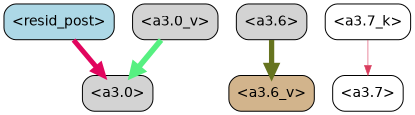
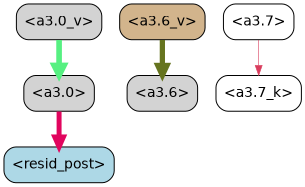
(272, 53) -> (162, 53)
(368, 53) -> (259, 53)
(85, 54) -> (59, 124)
